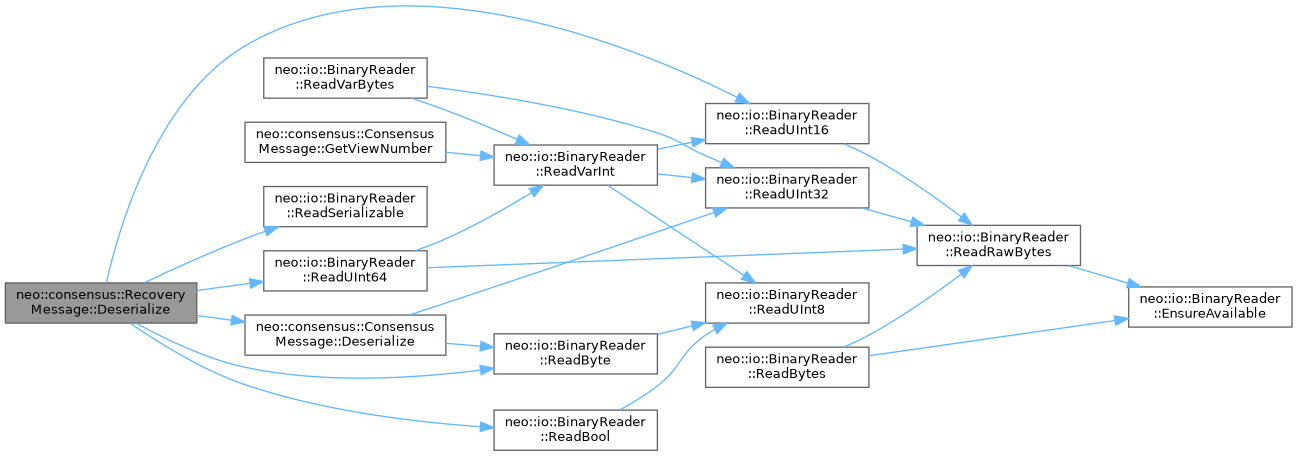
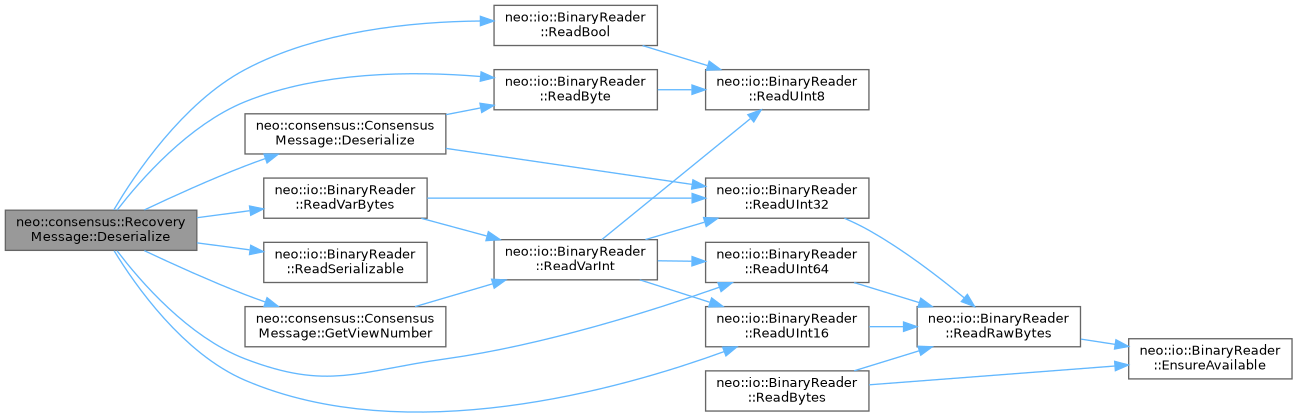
none -> (223, 214)
(475, 225) -> (675, 261)
none -> (204, 278)
